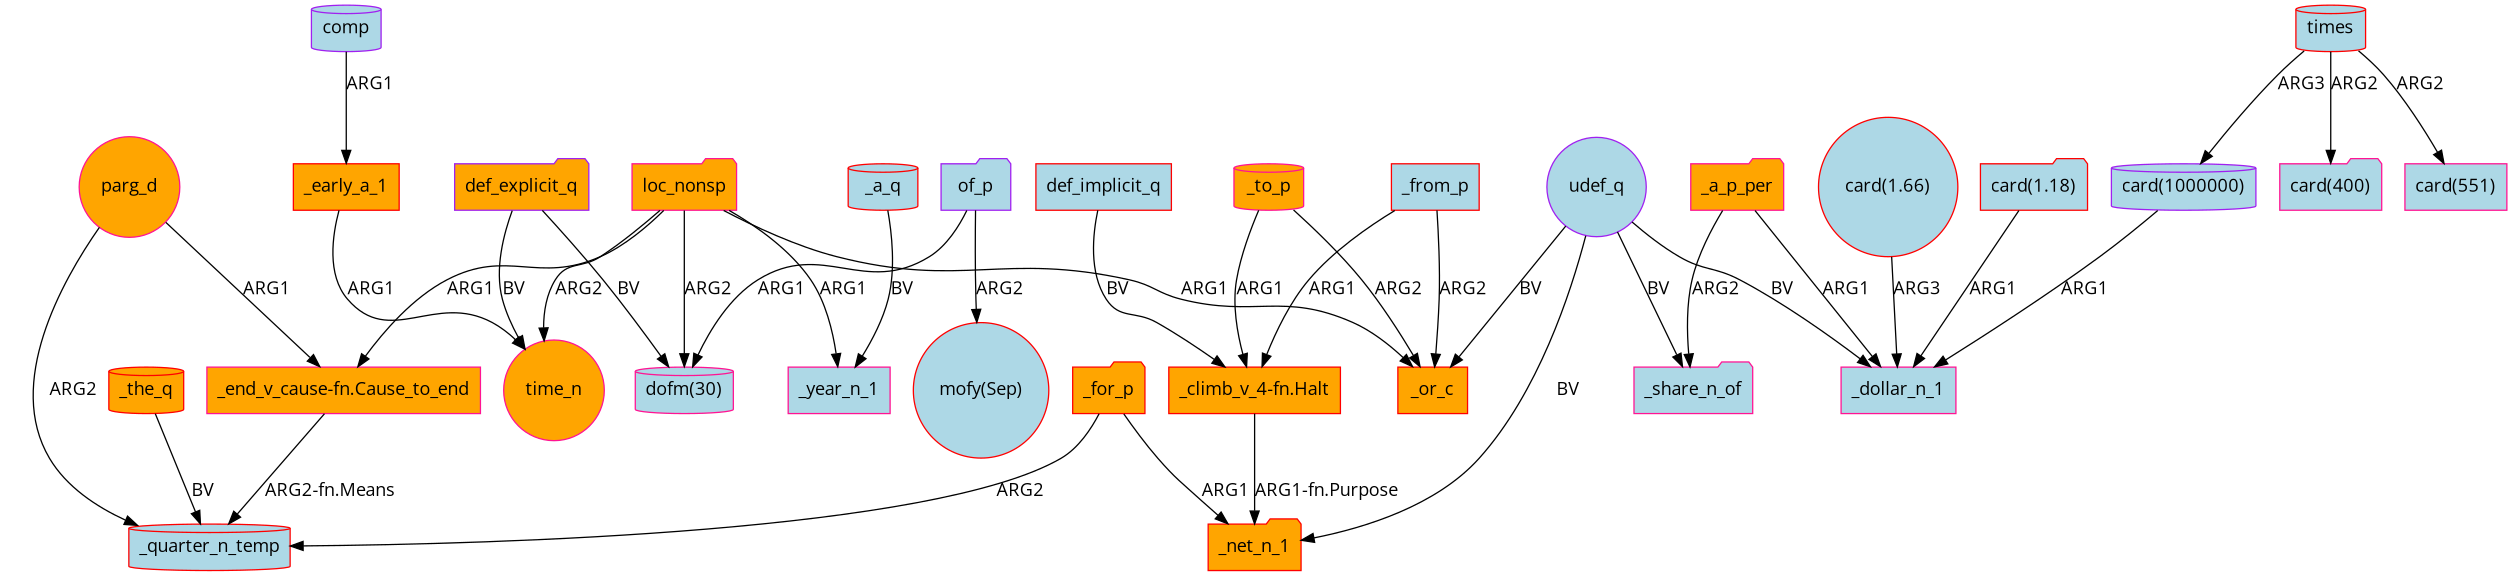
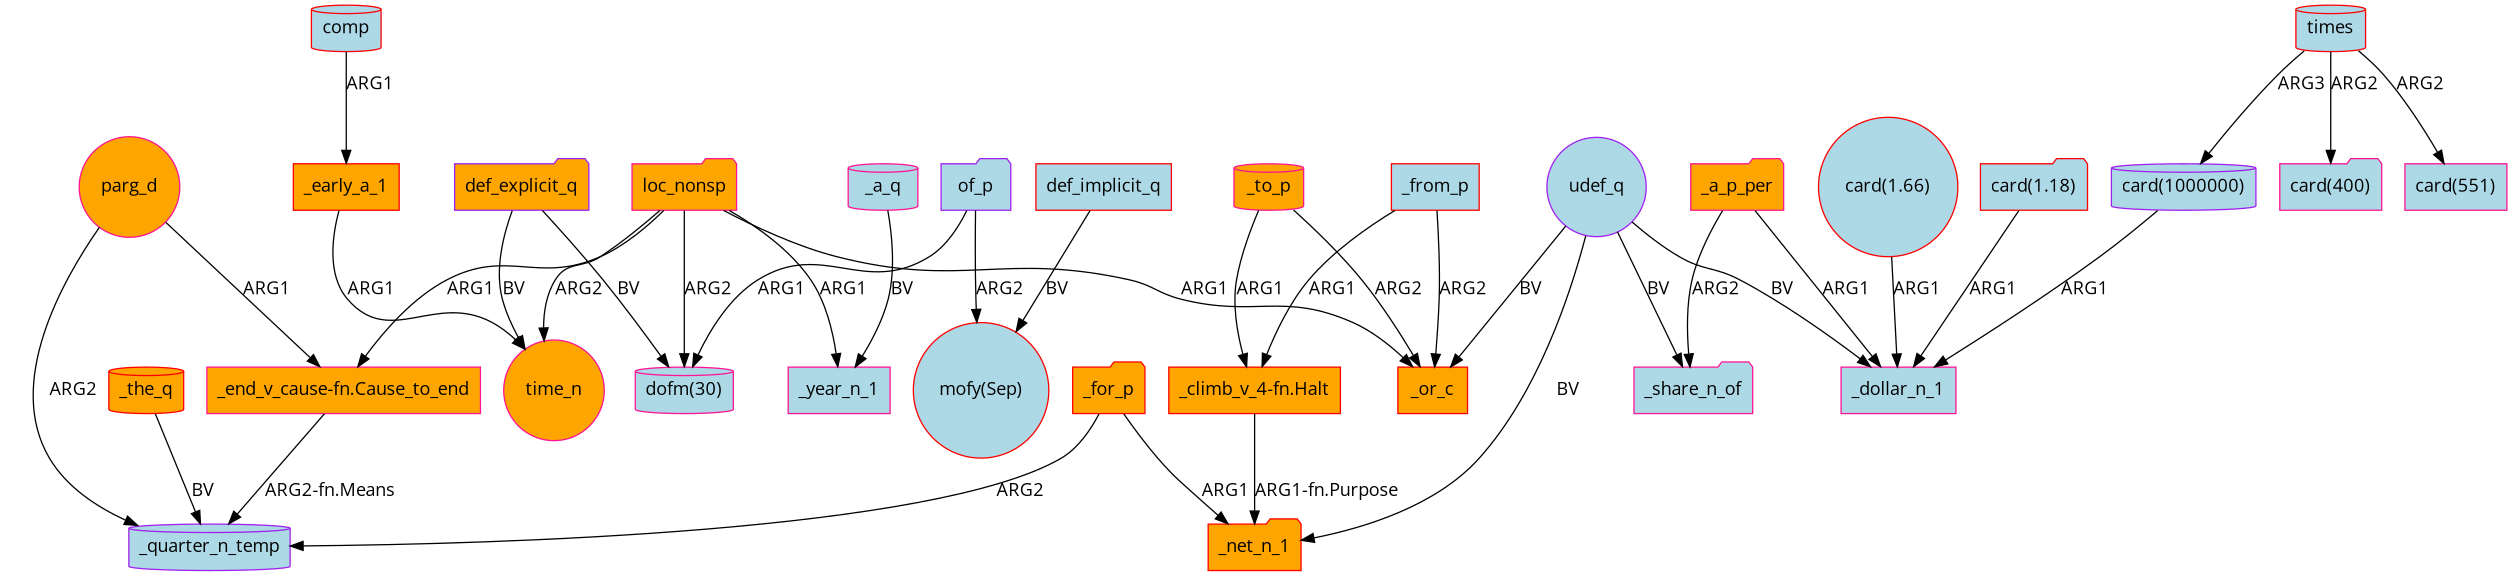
(346, 28) -> (346, 28)
(883, 187) -> (883, 187)
(1917, 290) -> (1917, 290)
(1119, 311) -> (1060, 260)
(209, 547) -> (209, 547)
